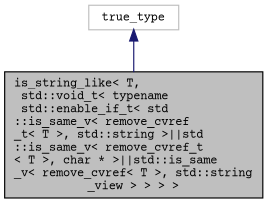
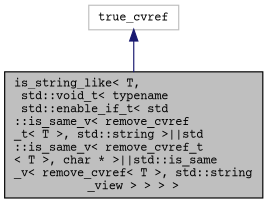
(134, 18) -> (134, 18)
